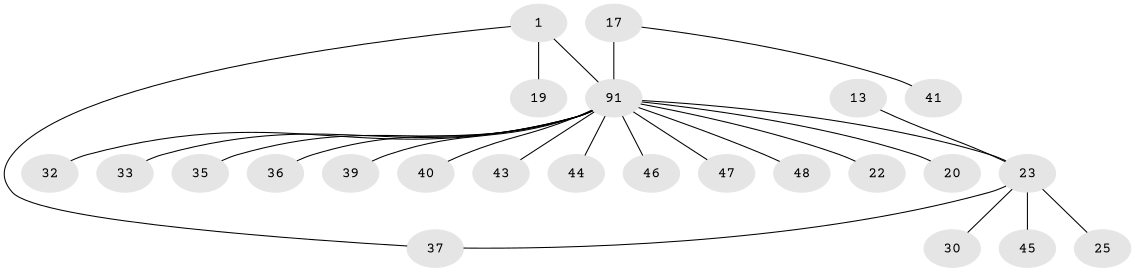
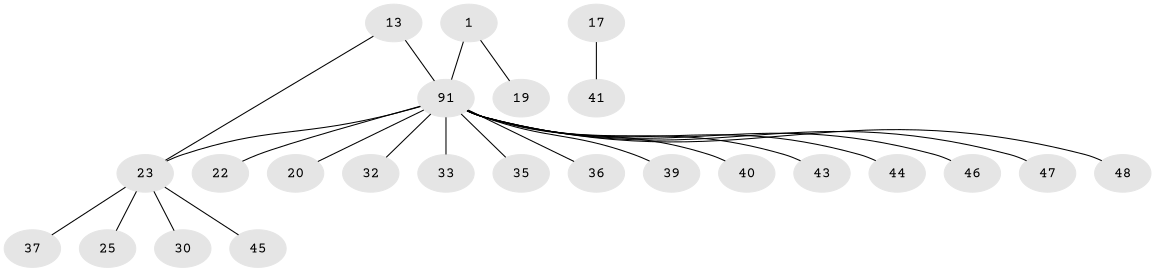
(614, 61) -> (420, 61)
(43, 130) -> none
